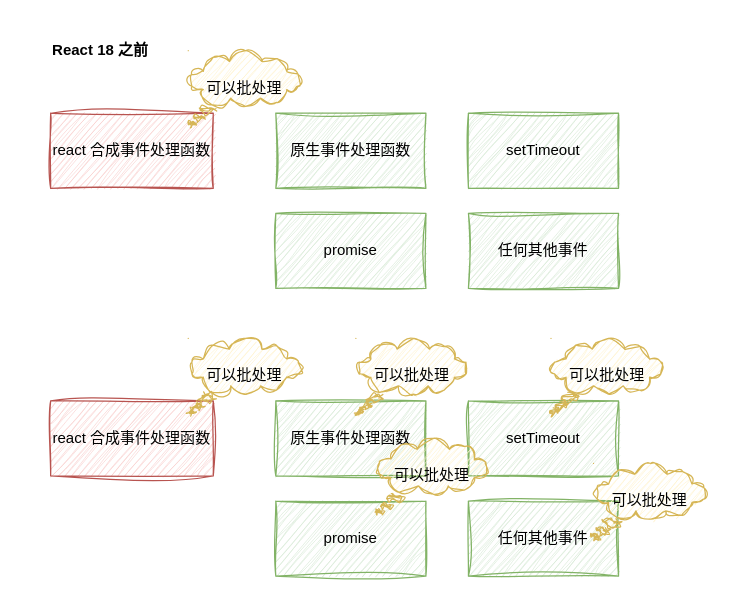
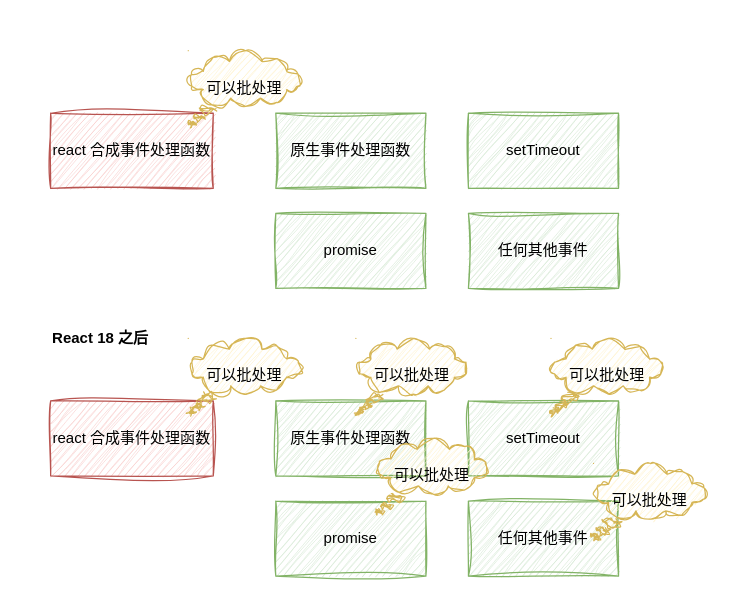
(101, 51) -> none
none -> (101, 338)
